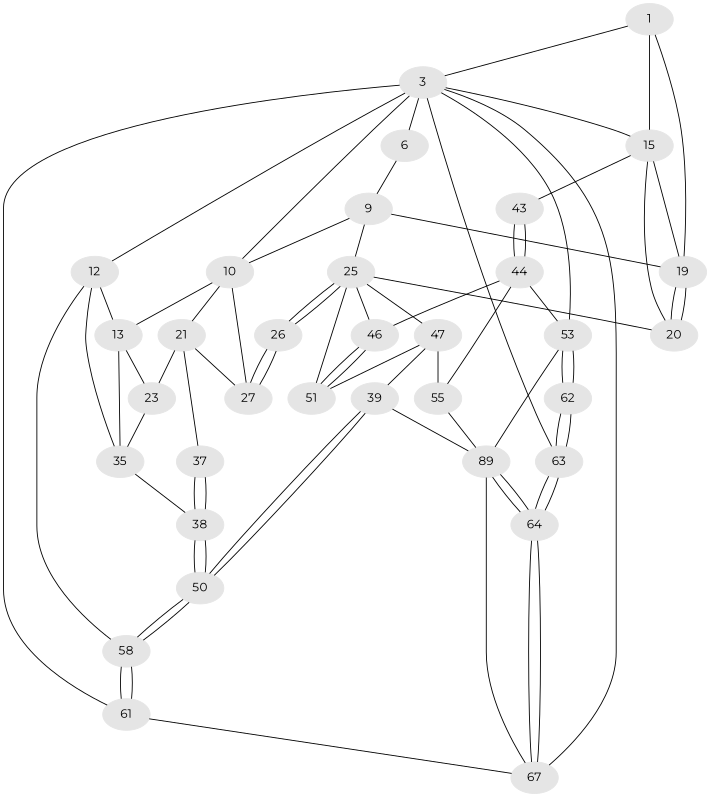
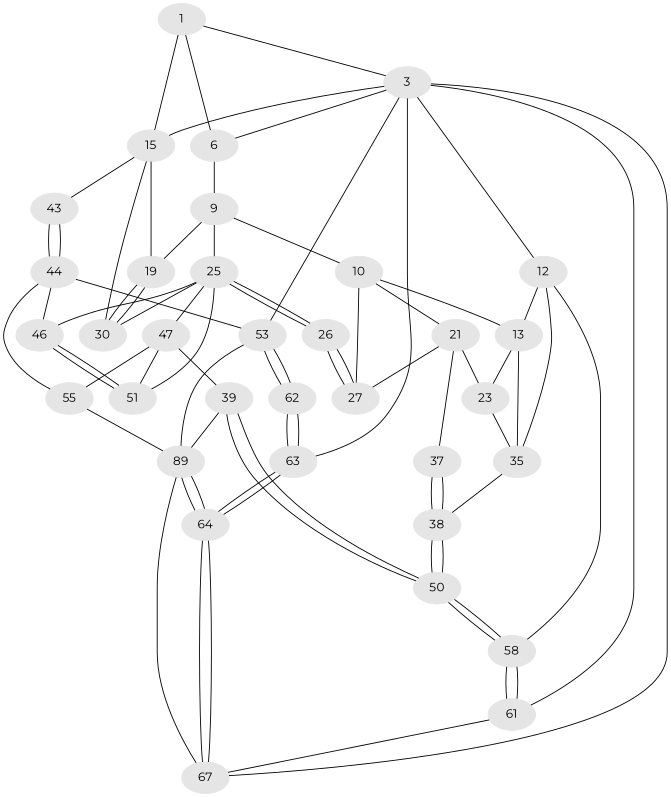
(683, 144) -> (198, 83)
(325, 176) -> none
(674, 335) -> (103, 335)
